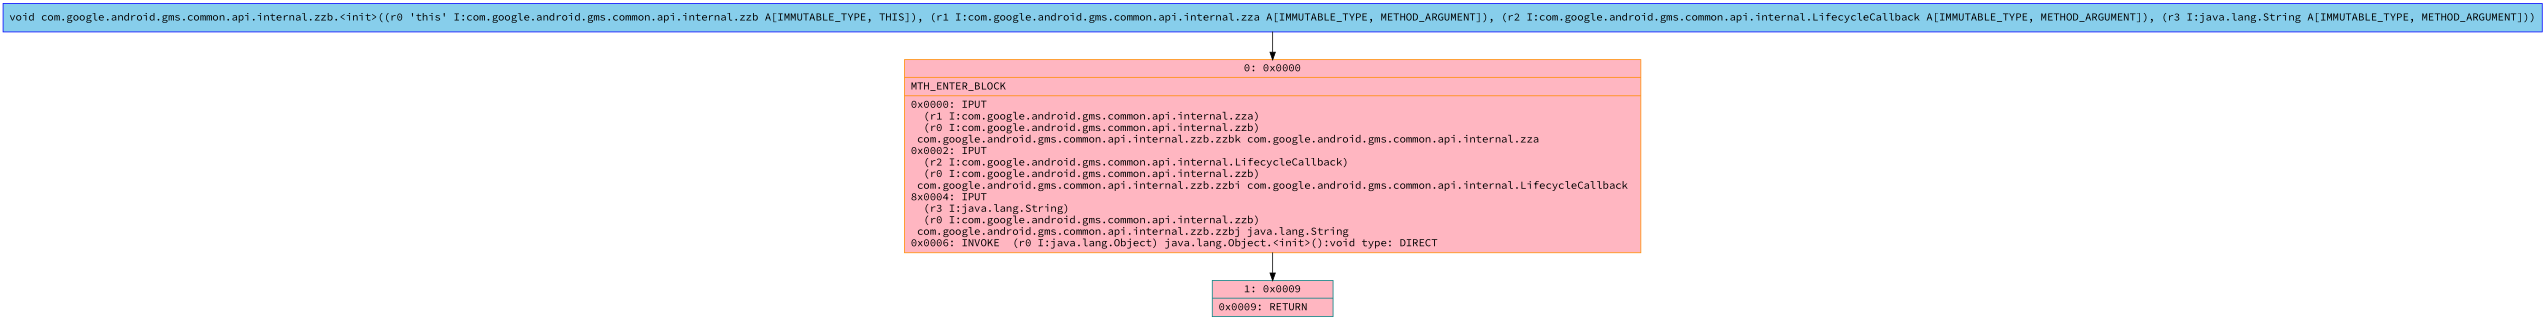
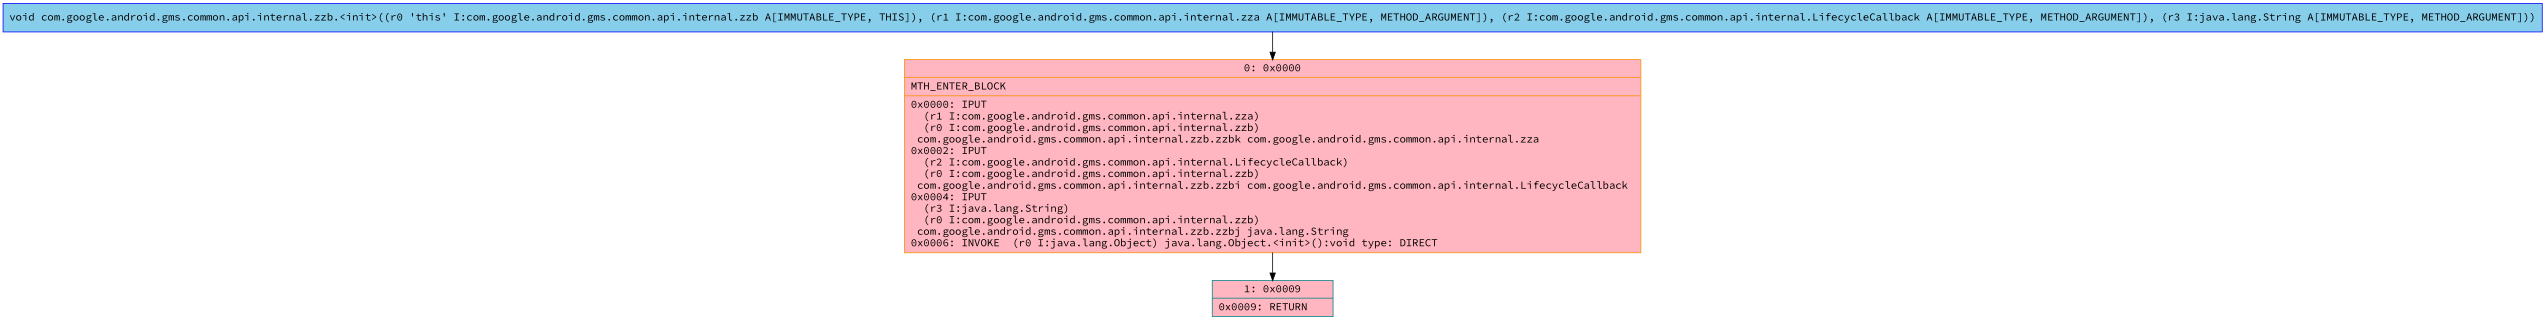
(955, 197) -> (955, 197)
